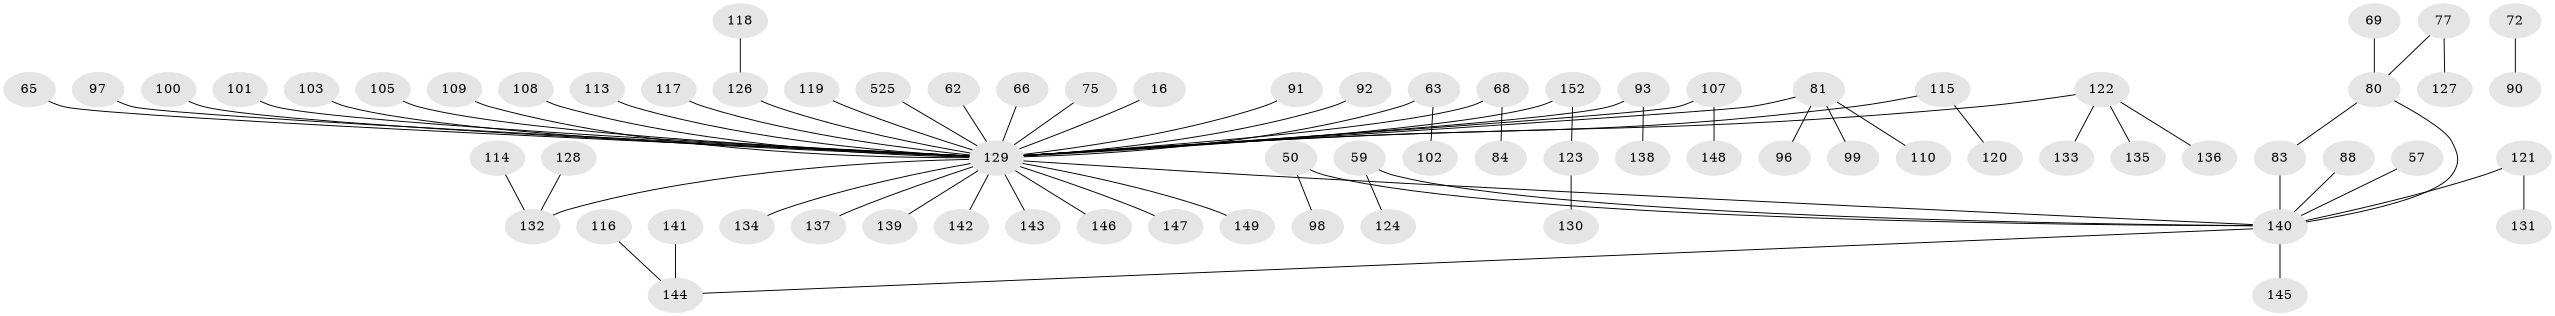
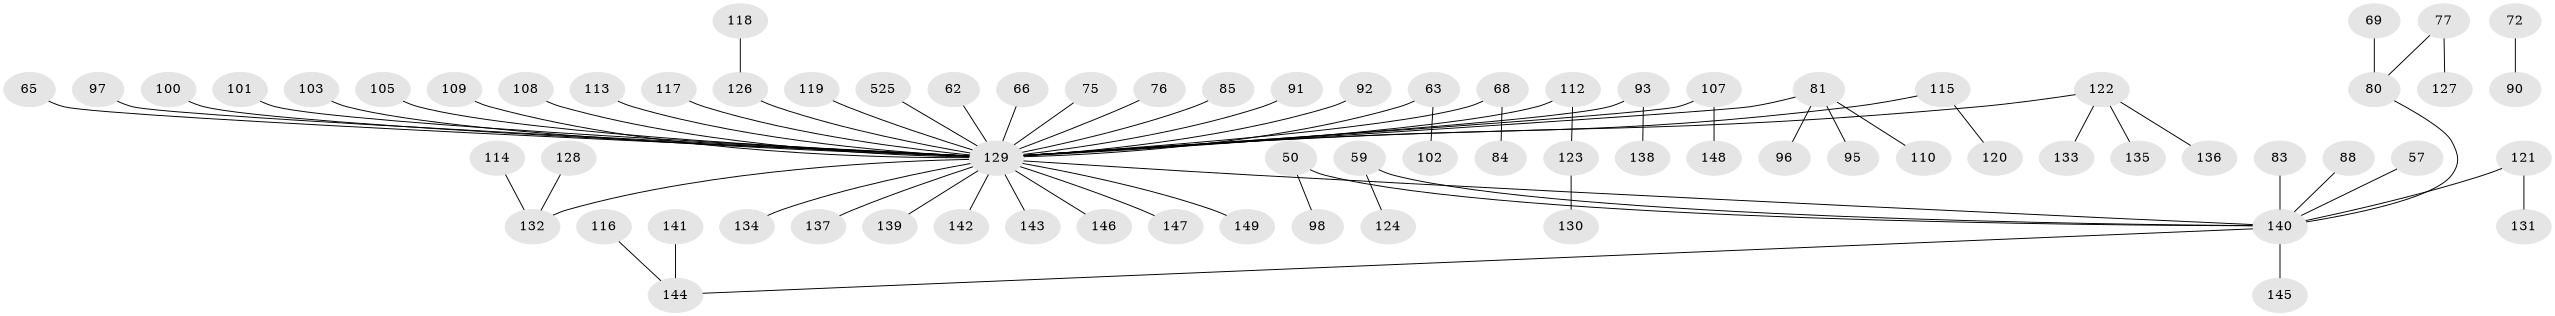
(1160, 90) -> (1160, 90)
none -> (1228, 90)
(1573, 90) -> (1573, 90)
(2327, 124) -> none
(1853, 158) -> (1853, 158)
